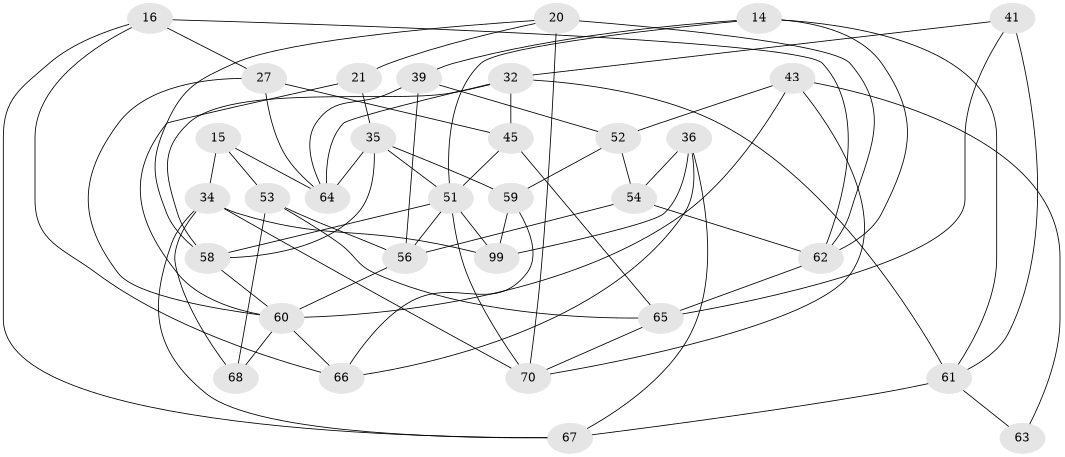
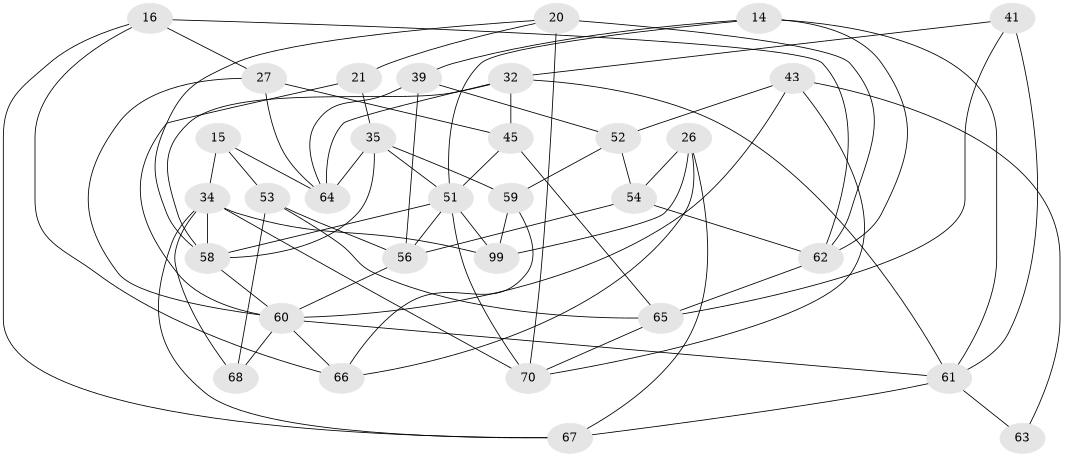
(689, 138) -> (689, 138)
none -> (208, 228)
none -> (615, 348)
